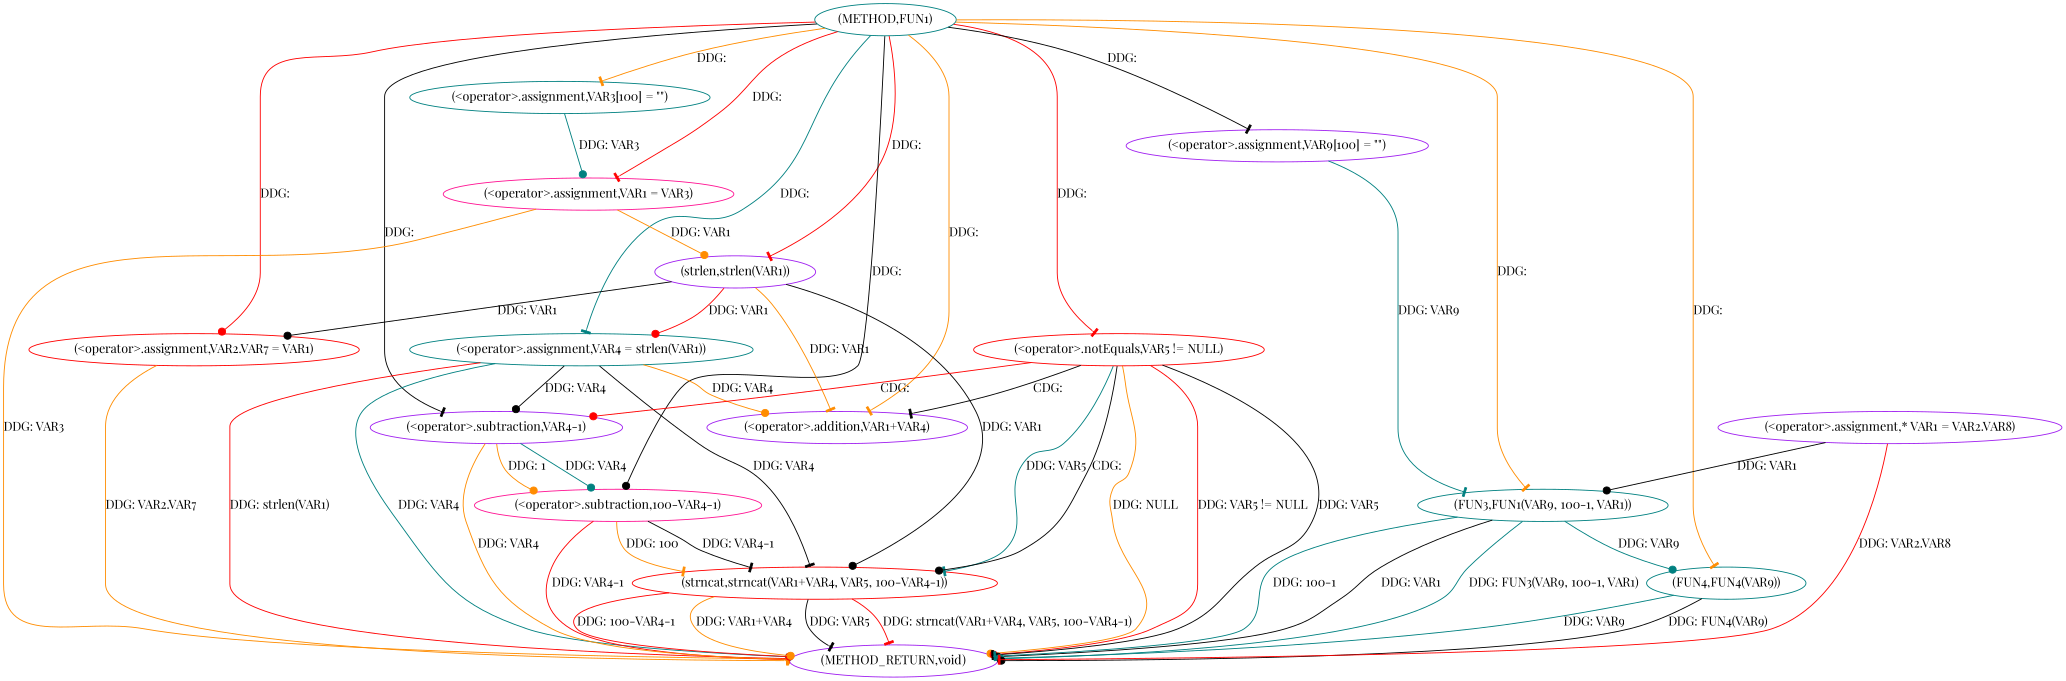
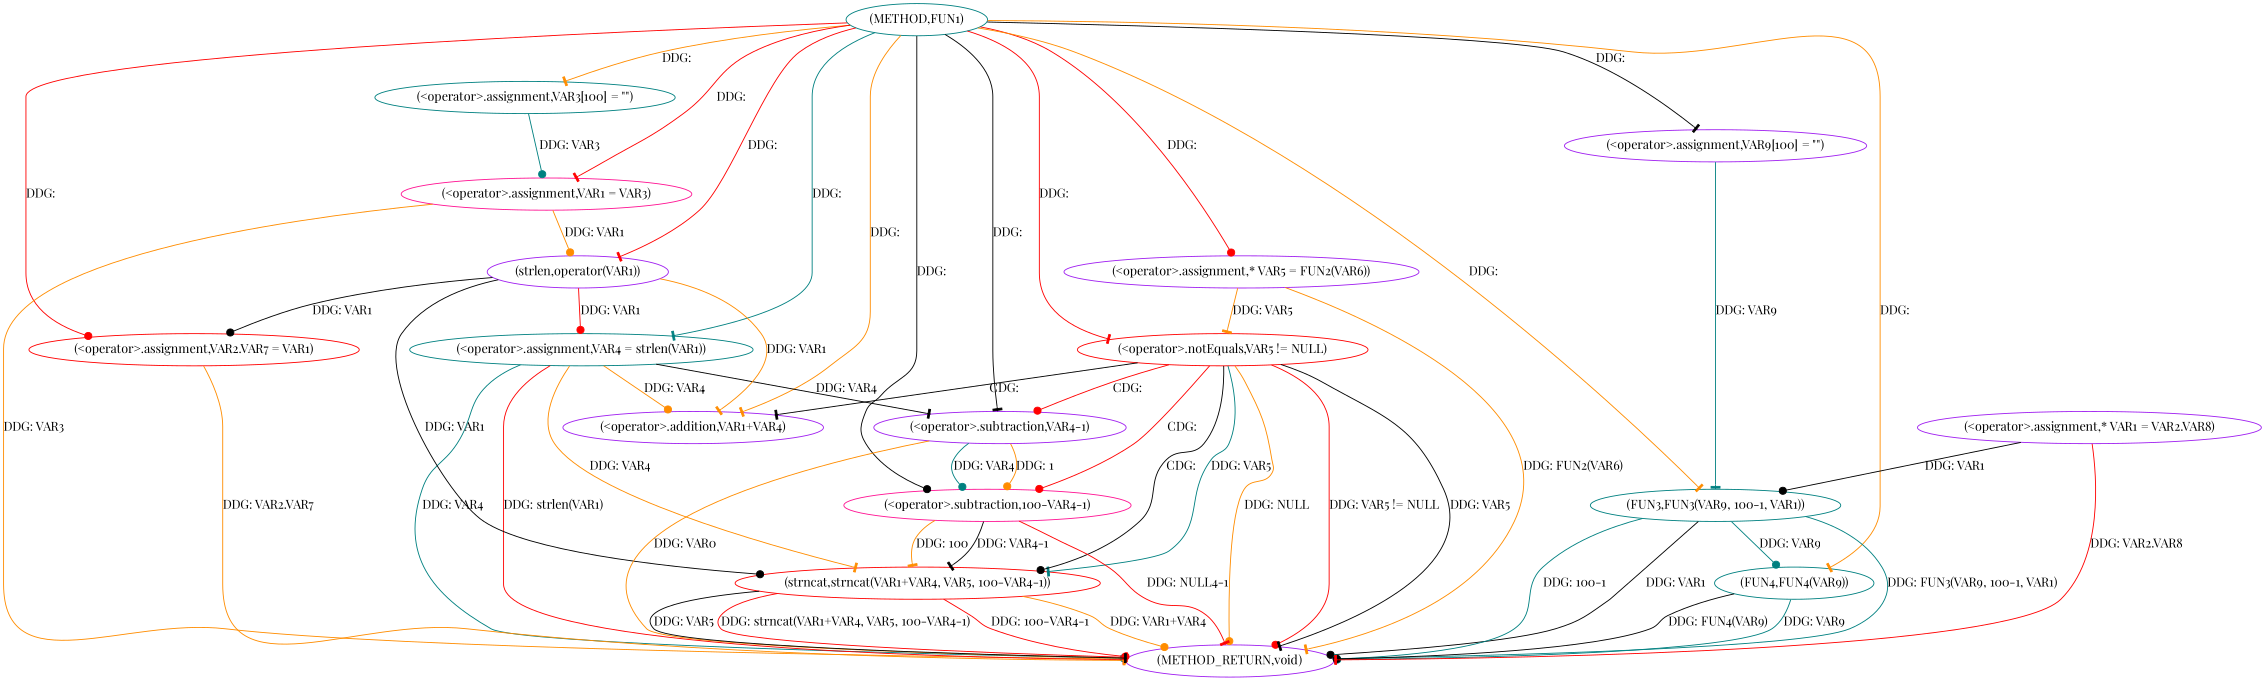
(735, 272) -> (578, 272)
none -> (1241, 272)
(541, 386) -> (784, 388)
none -> (1137, 442)
(717, 455) -> (657, 506)
(1543, 505) -> (1716, 505)
(508, 544) -> (685, 544)
(588, 583) -> (1188, 583)
